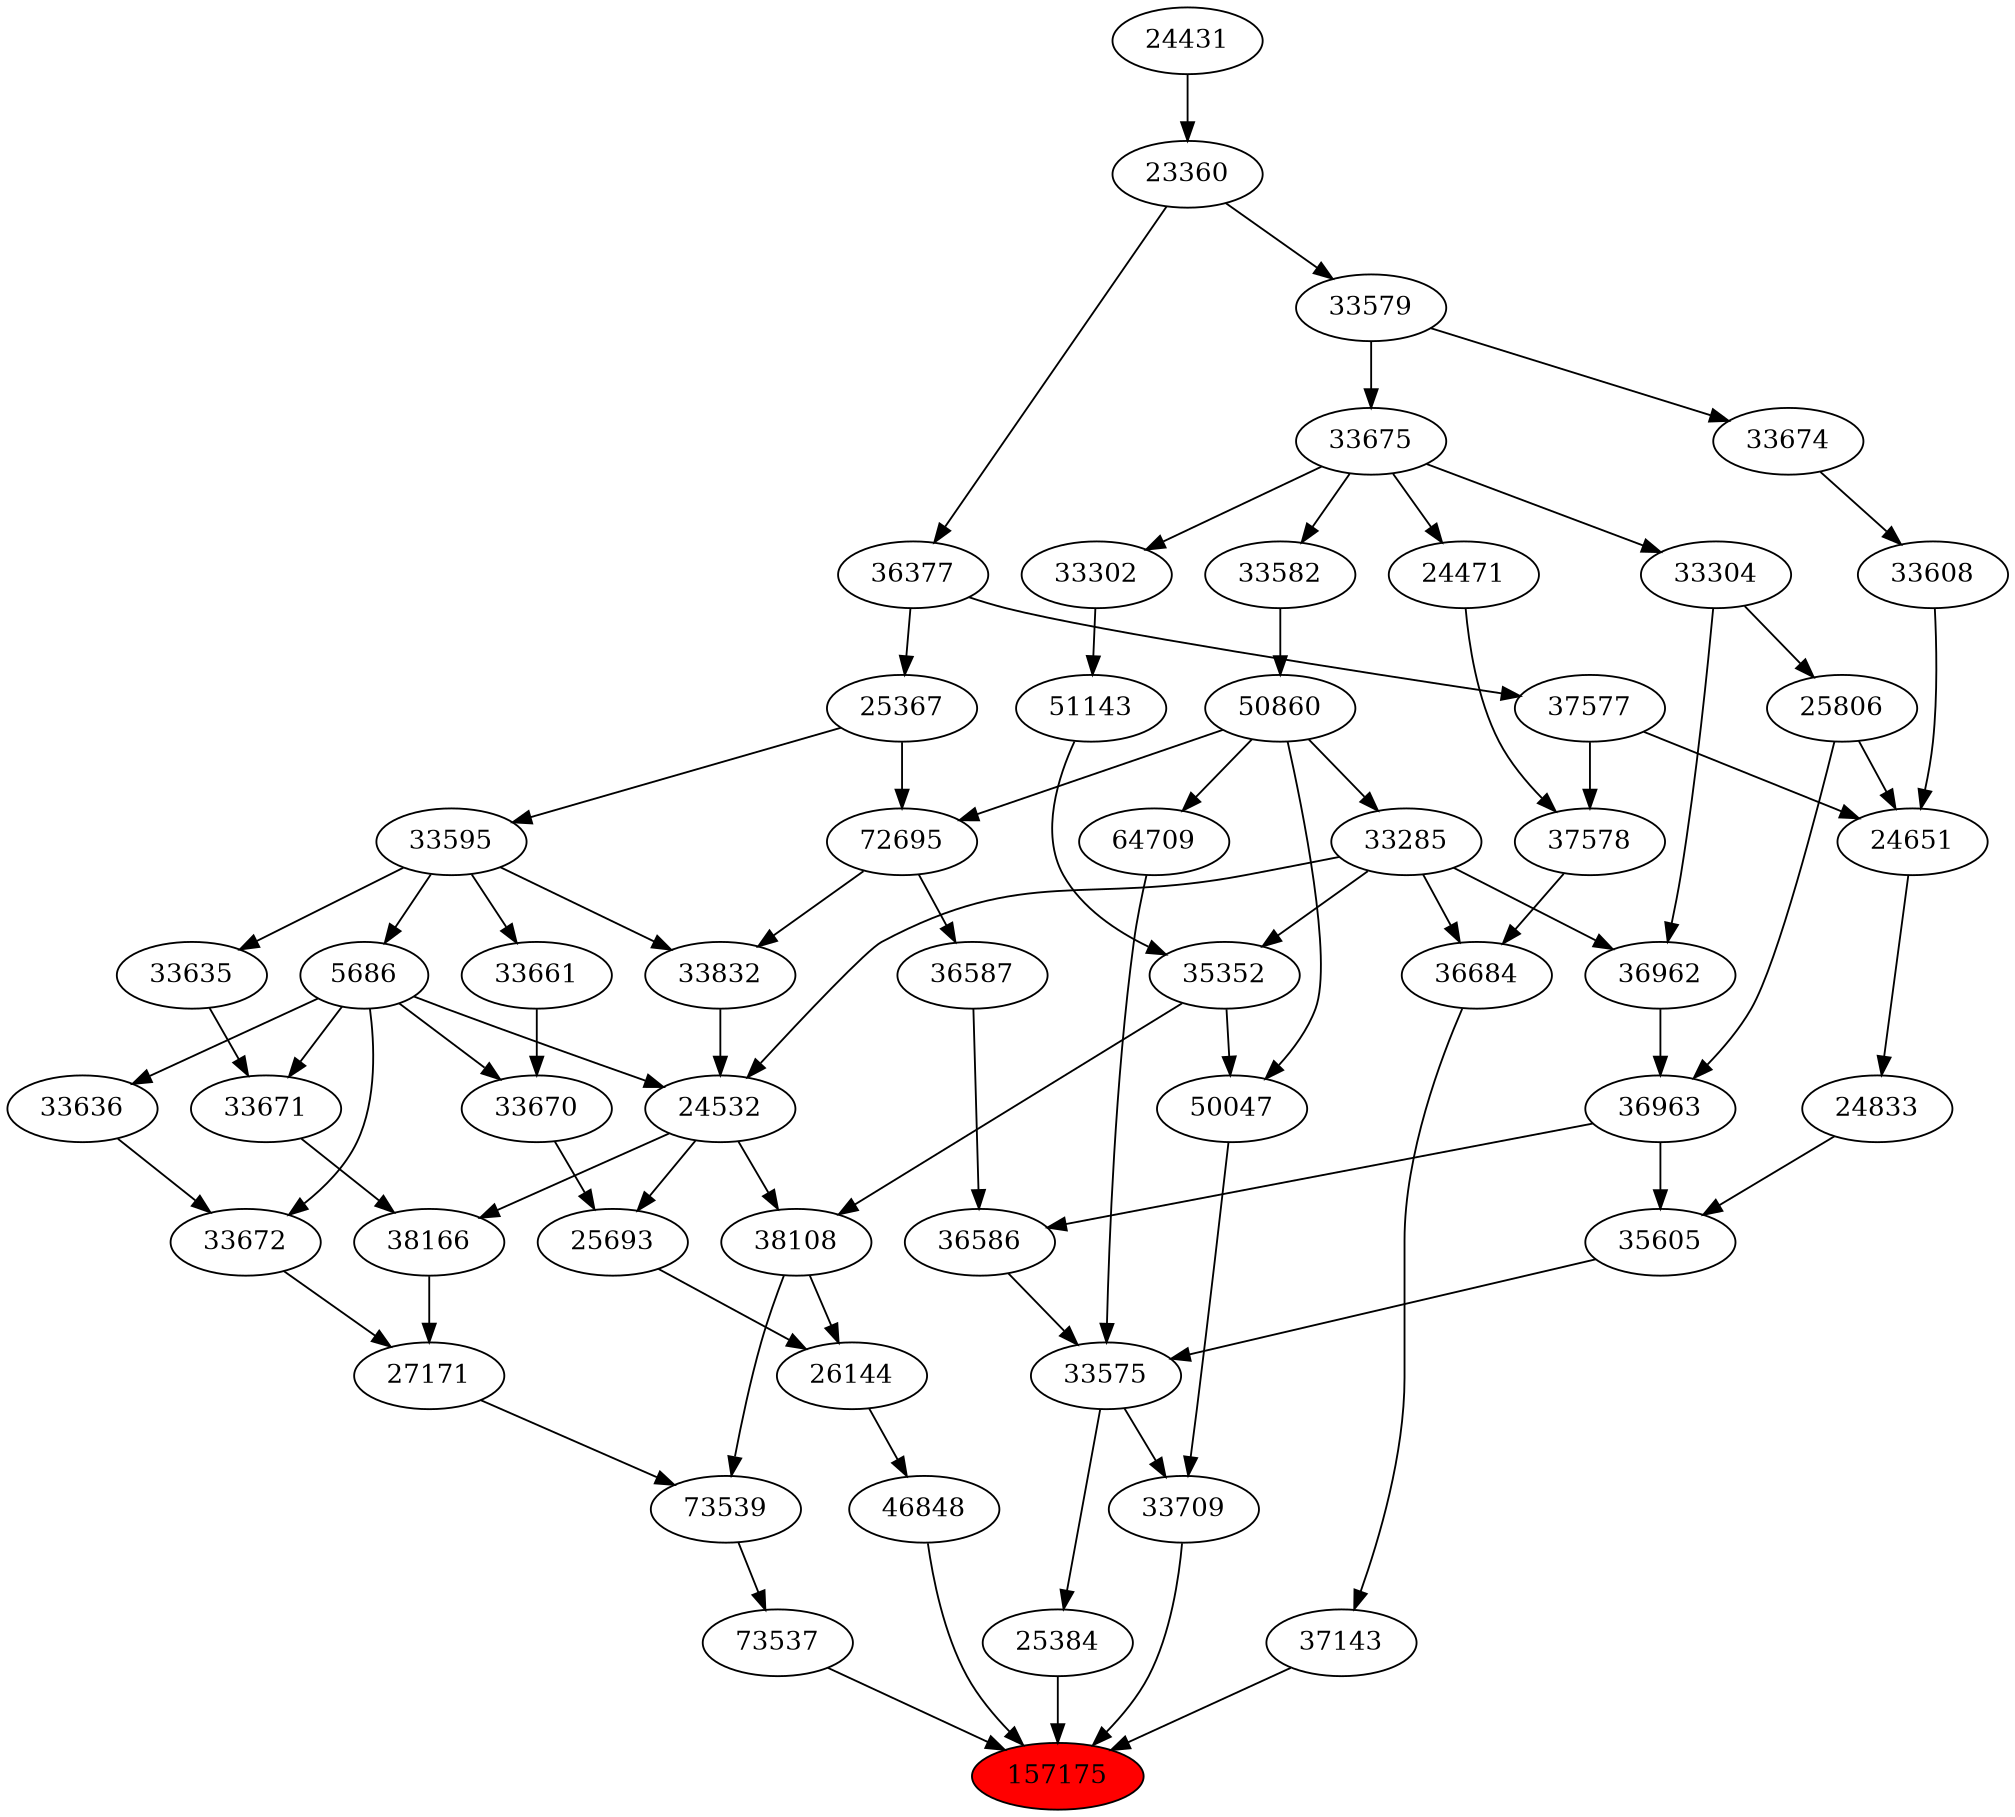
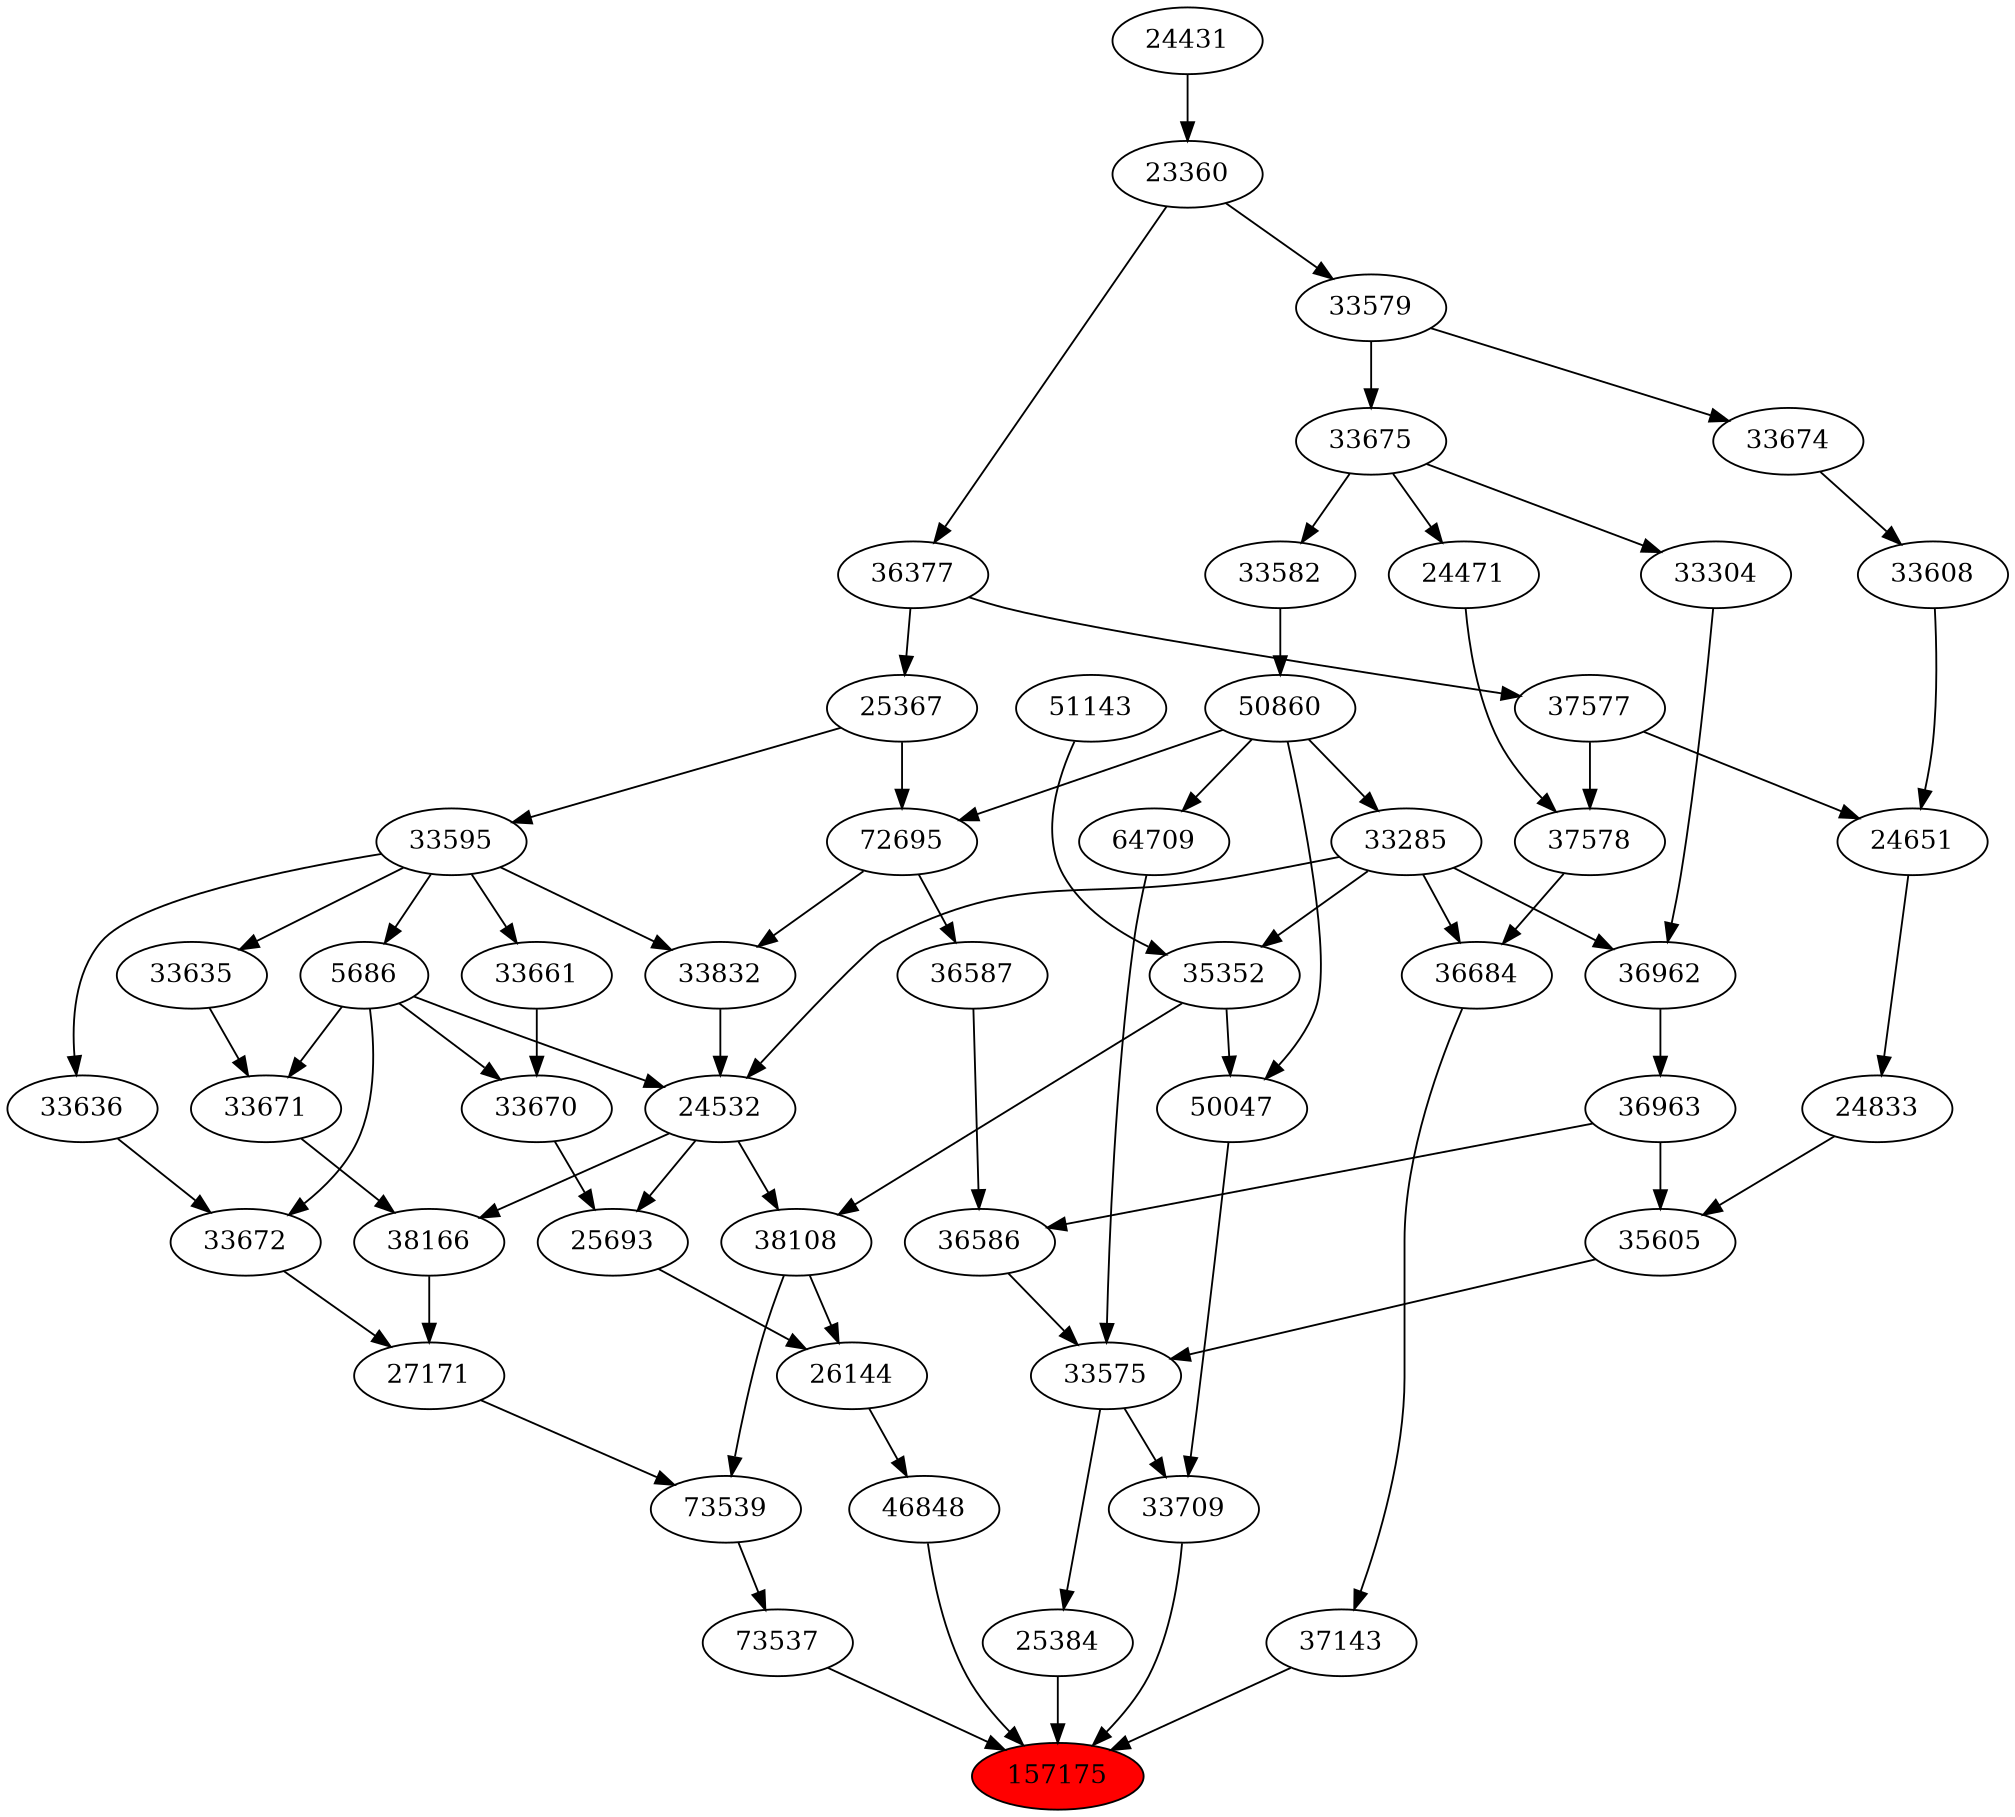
(1097, 575) -> none
(1842, 708) -> none
(238, 1035) -> (178, 901)
